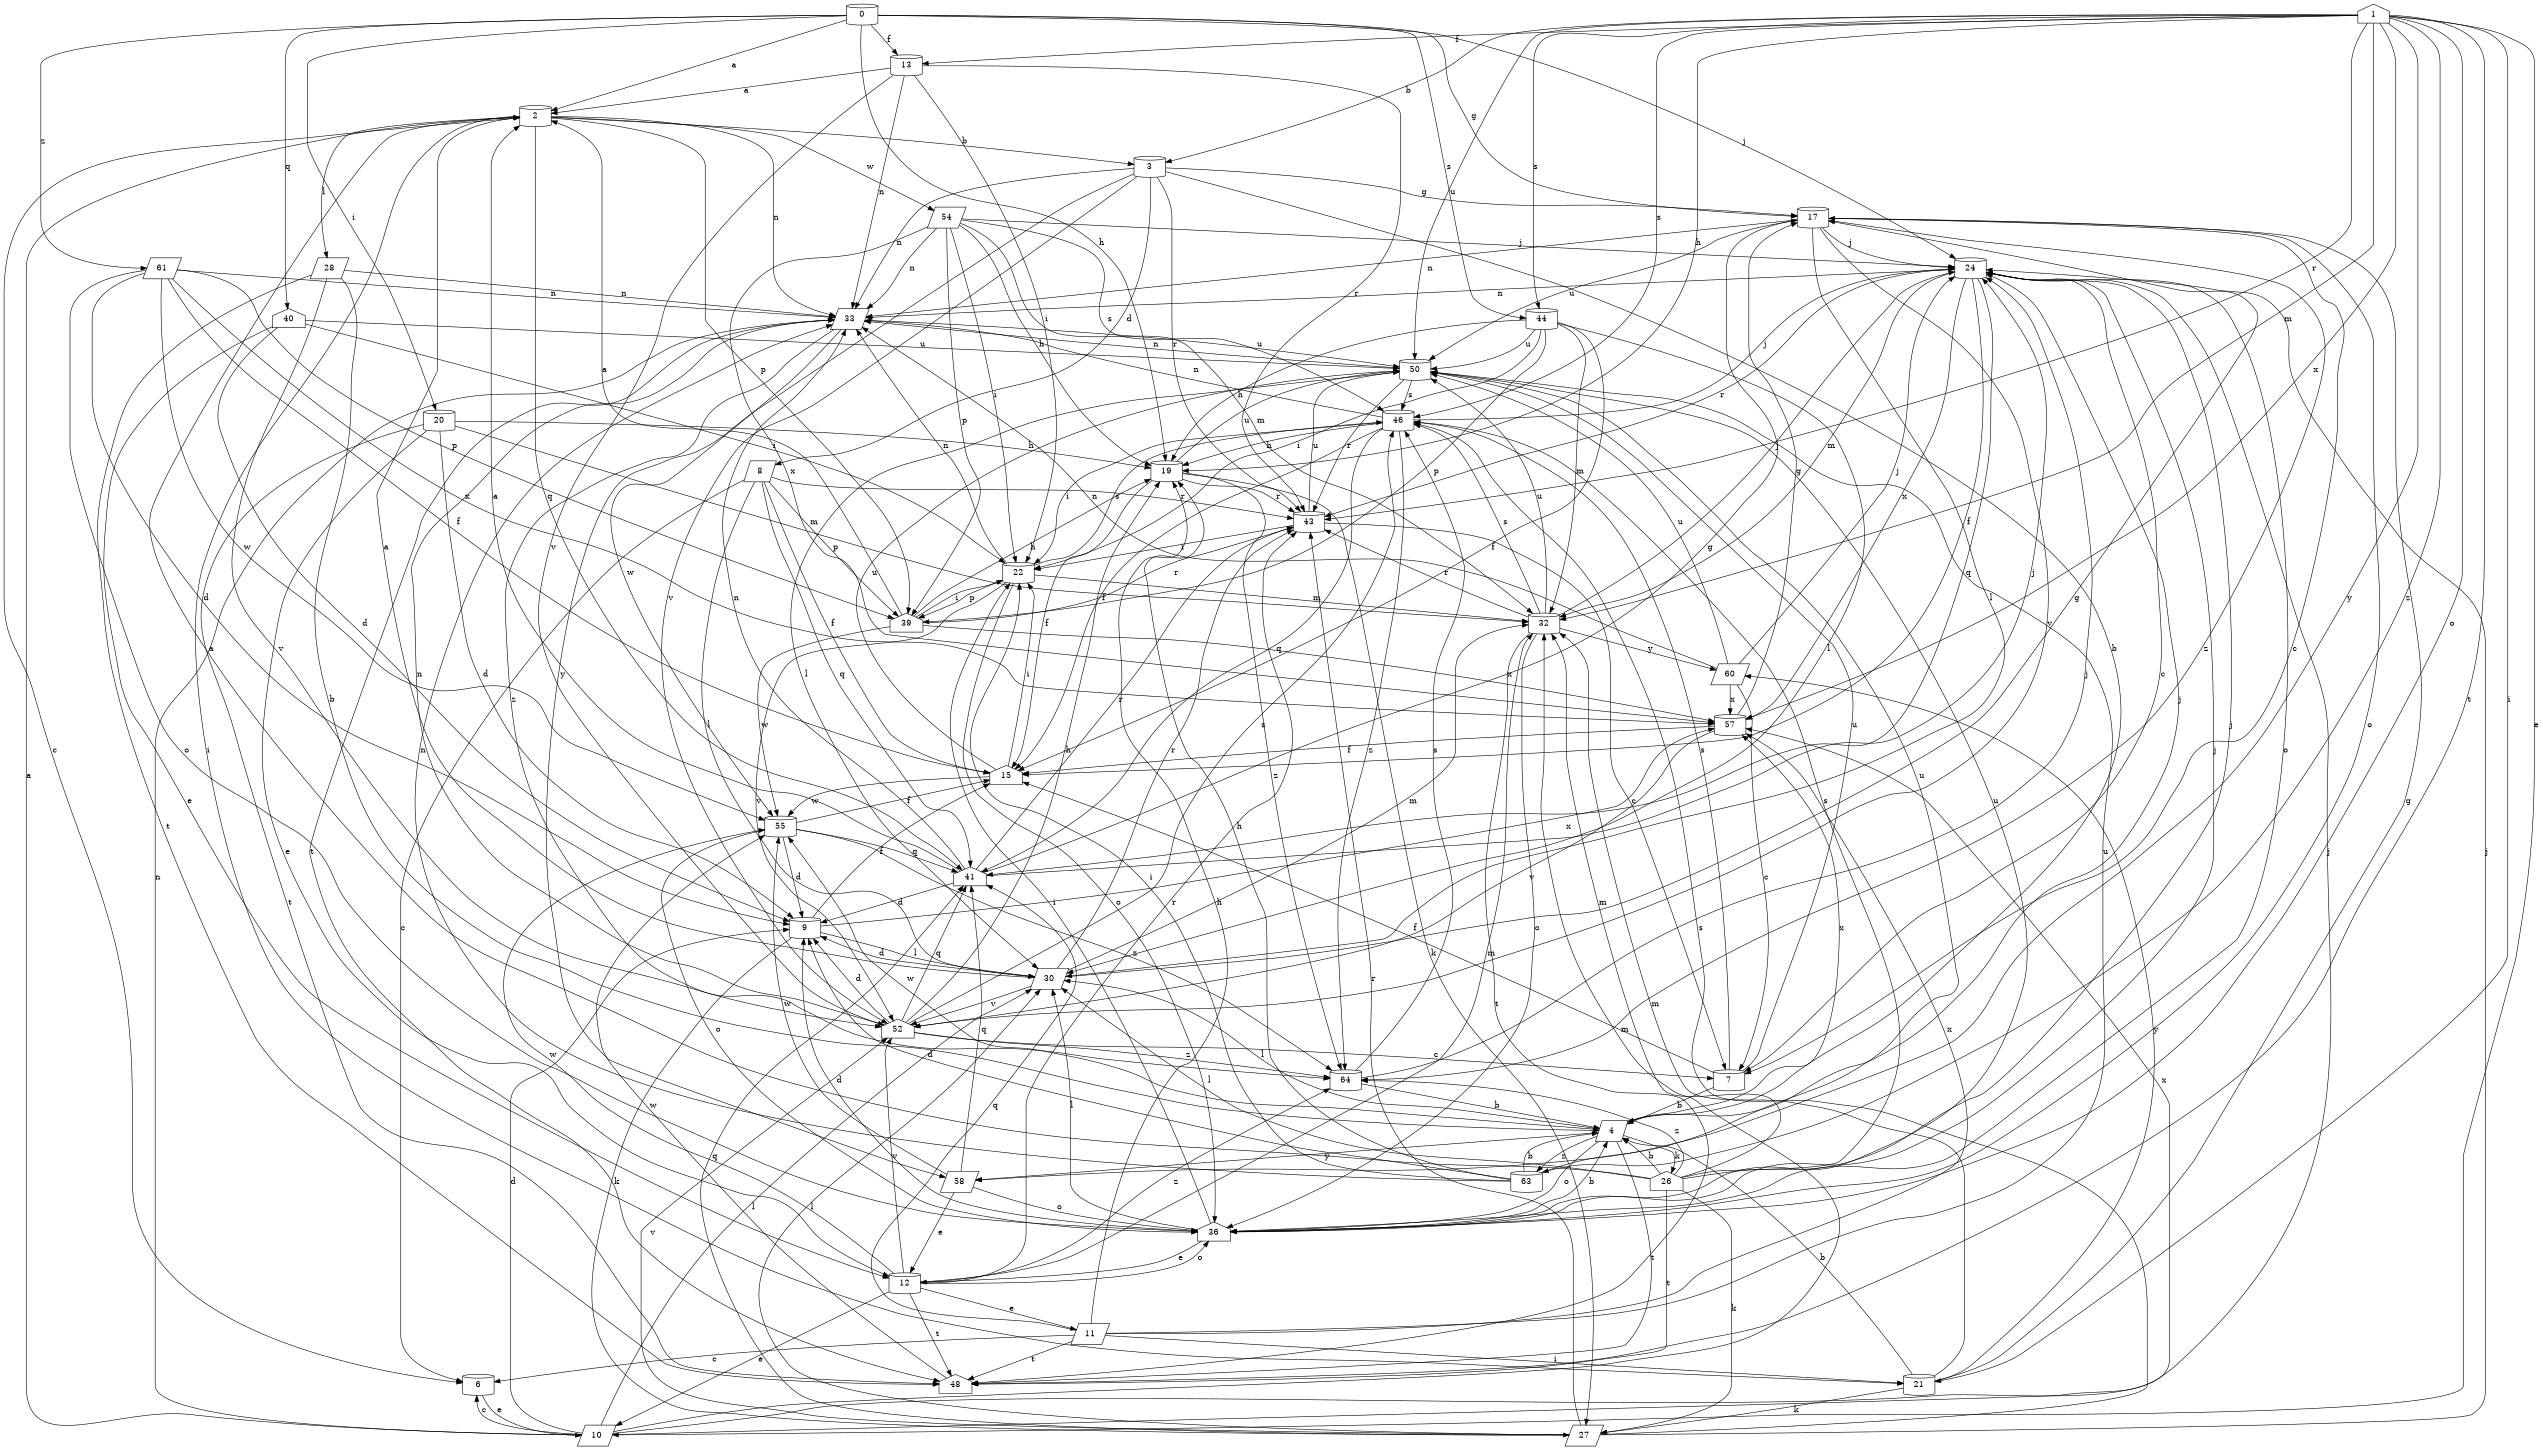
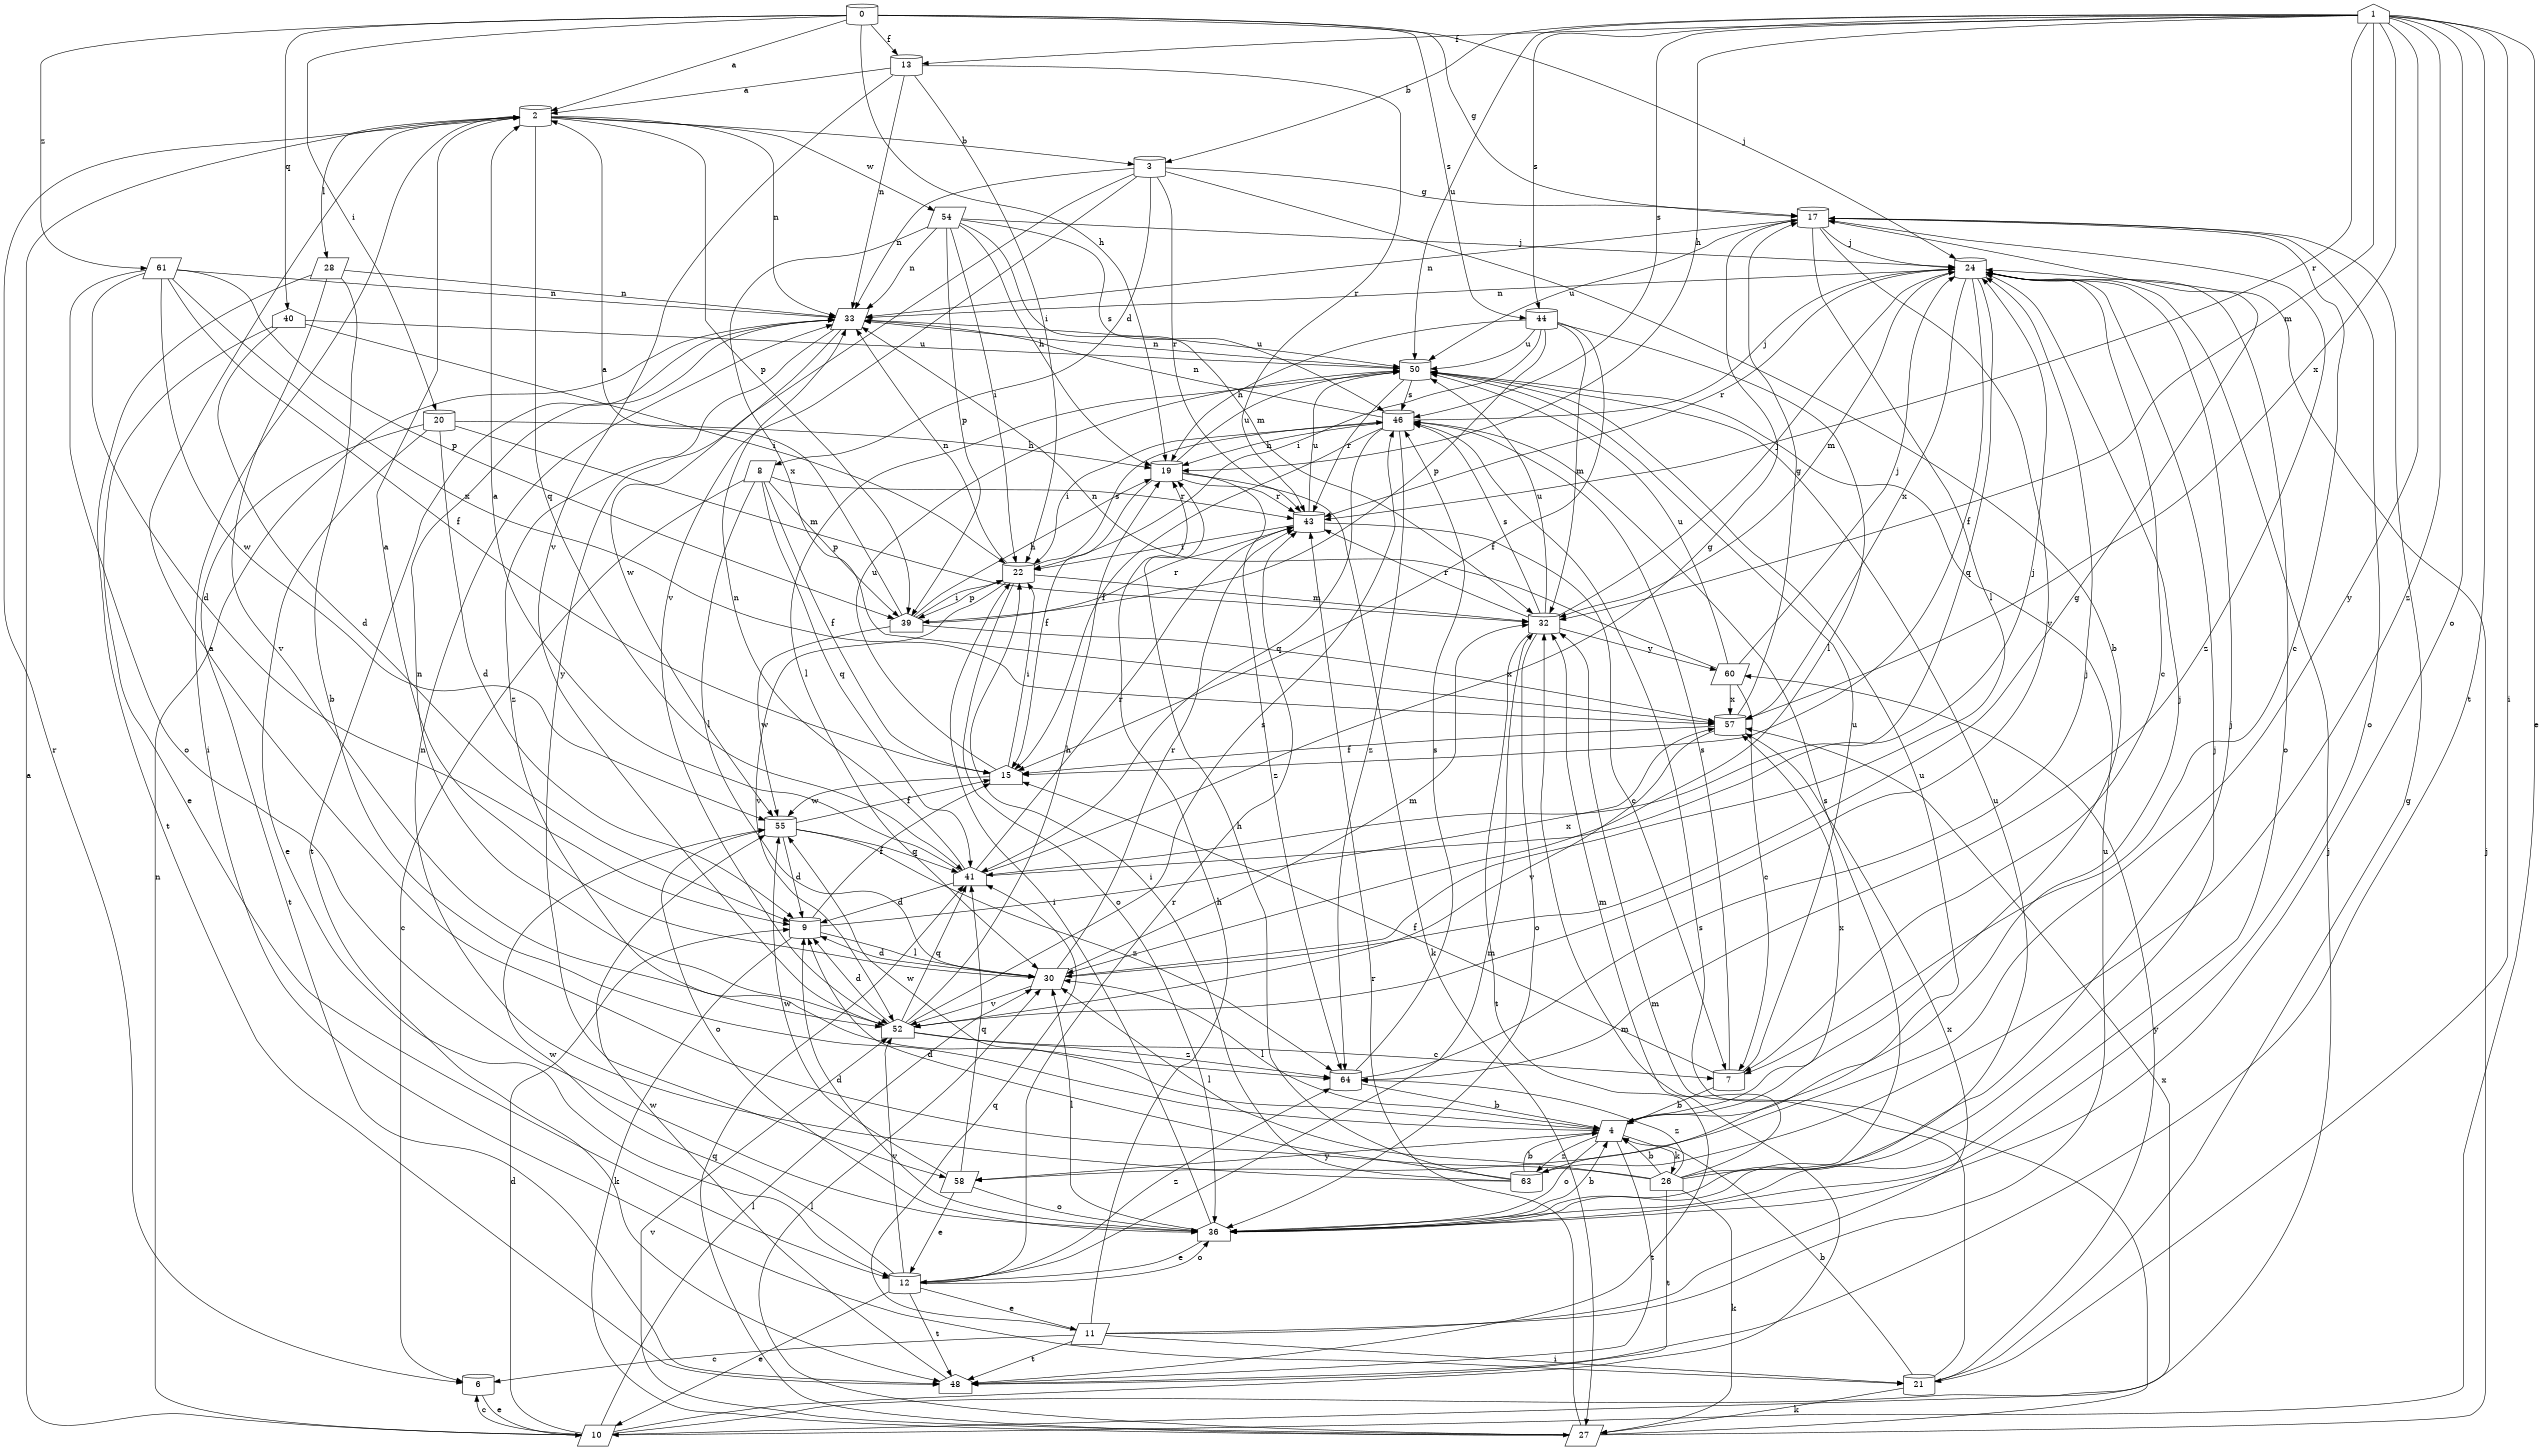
(55, 750) -> (55, 750)
